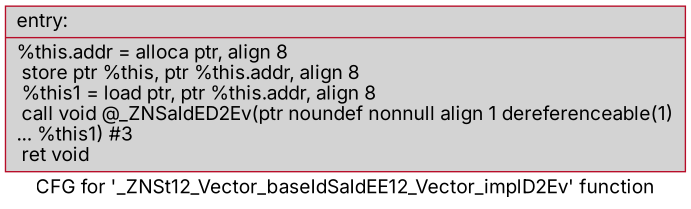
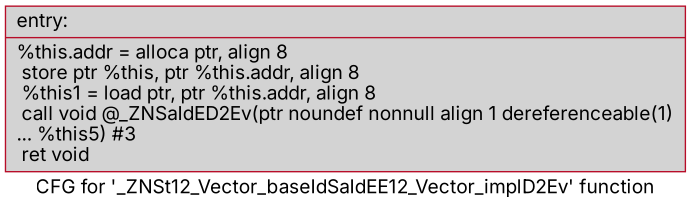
(75, 135) -> (77, 135)
